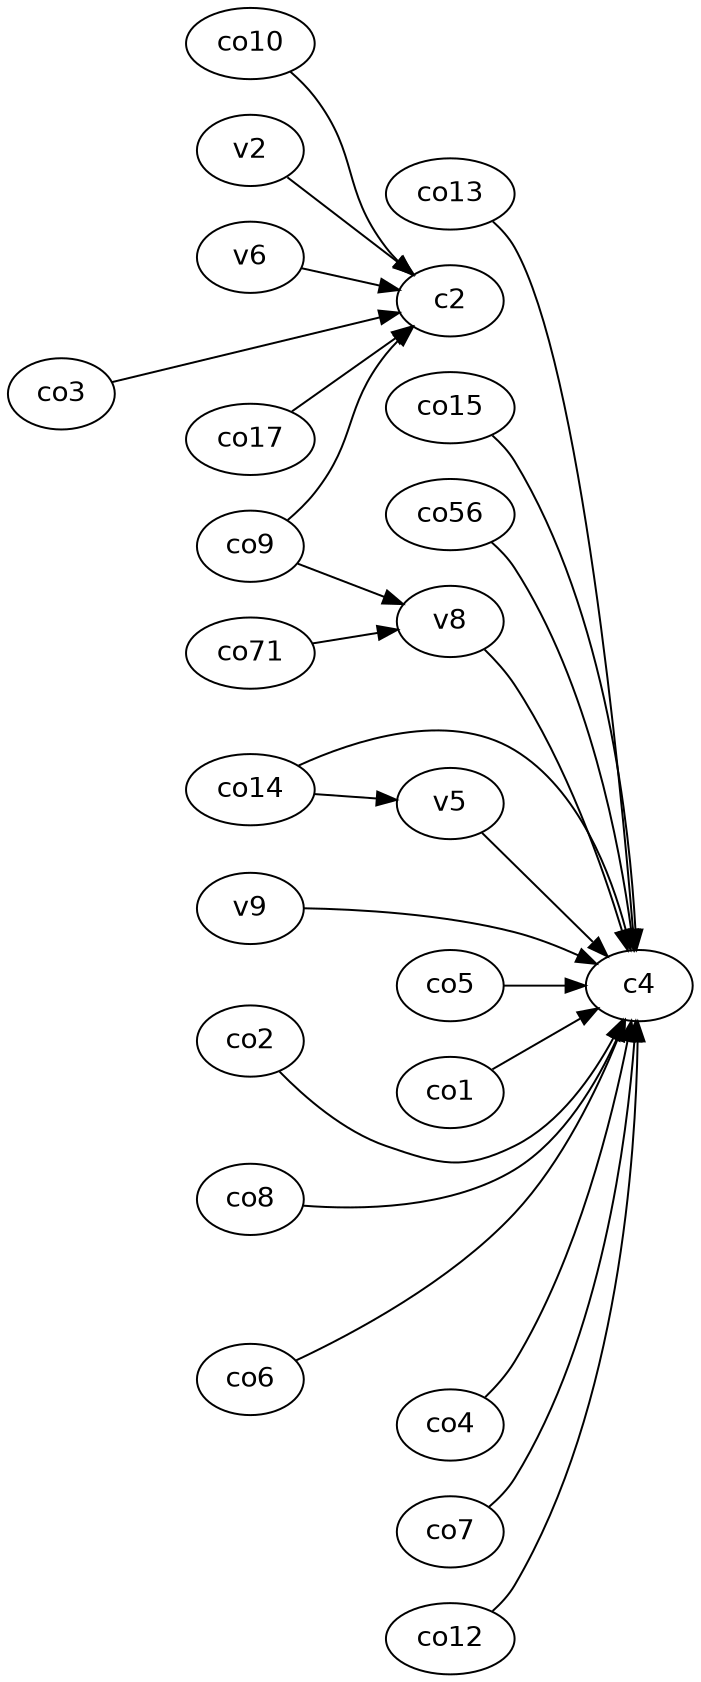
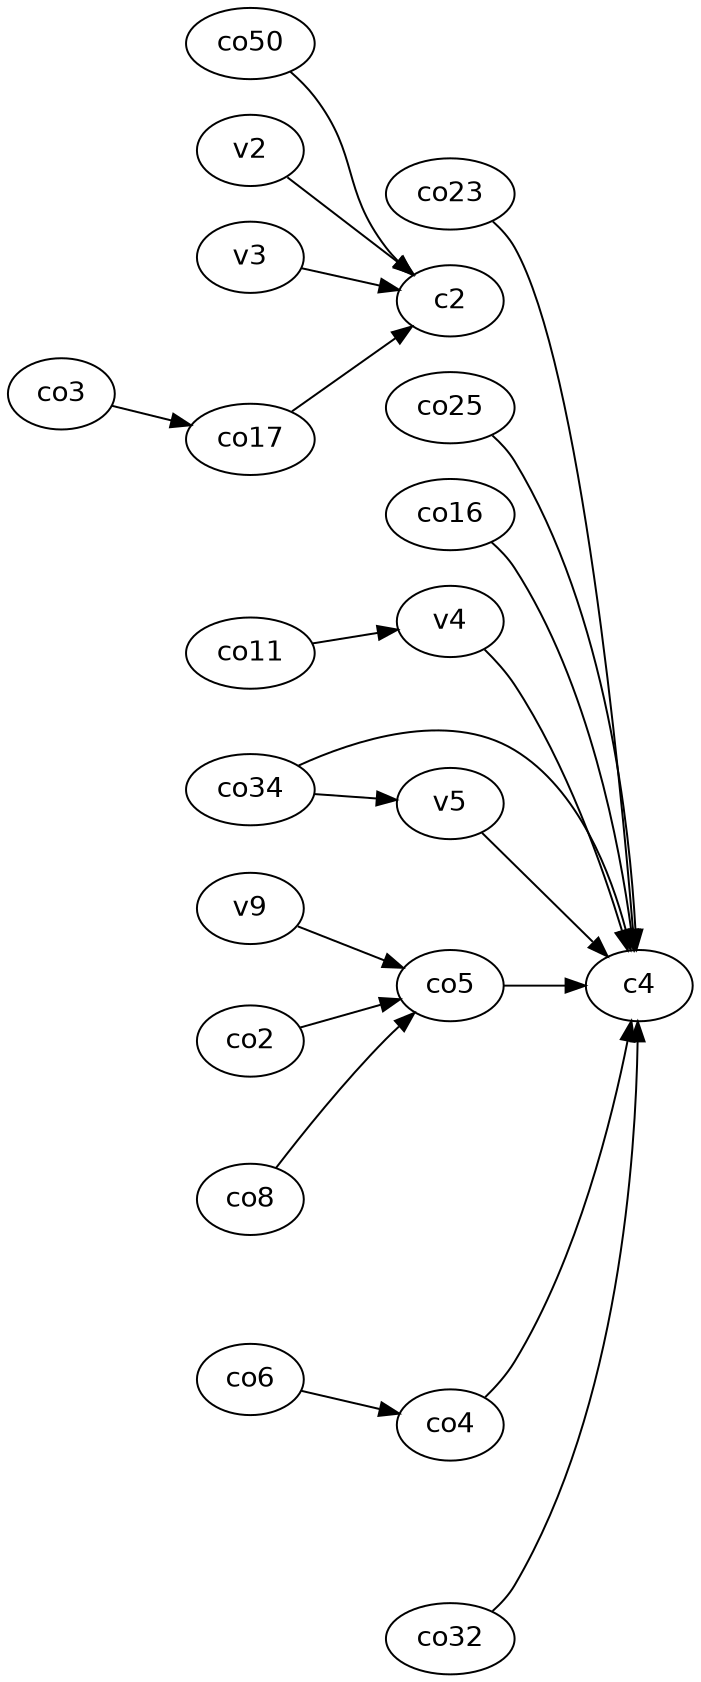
(250, 44) -> (250, 44)
(450, 194) -> (450, 194)
(250, 257) -> (250, 257)
(246, 350) -> (142, 413)
(450, 408) -> (450, 408)
(450, 515) -> (450, 515)
(250, 546) -> none
(450, 621) -> (450, 621)
(250, 653) -> (250, 653)
(250, 790) -> (250, 790)
(444, 919) -> (341, 943)
(450, 1092) -> none
(459, 1162) -> (340, 1016)
(493, 1181) -> (335, 1095)
(492, 1235) -> (340, 1400)
(450, 1532) -> none
(450, 1639) -> (450, 1639)
